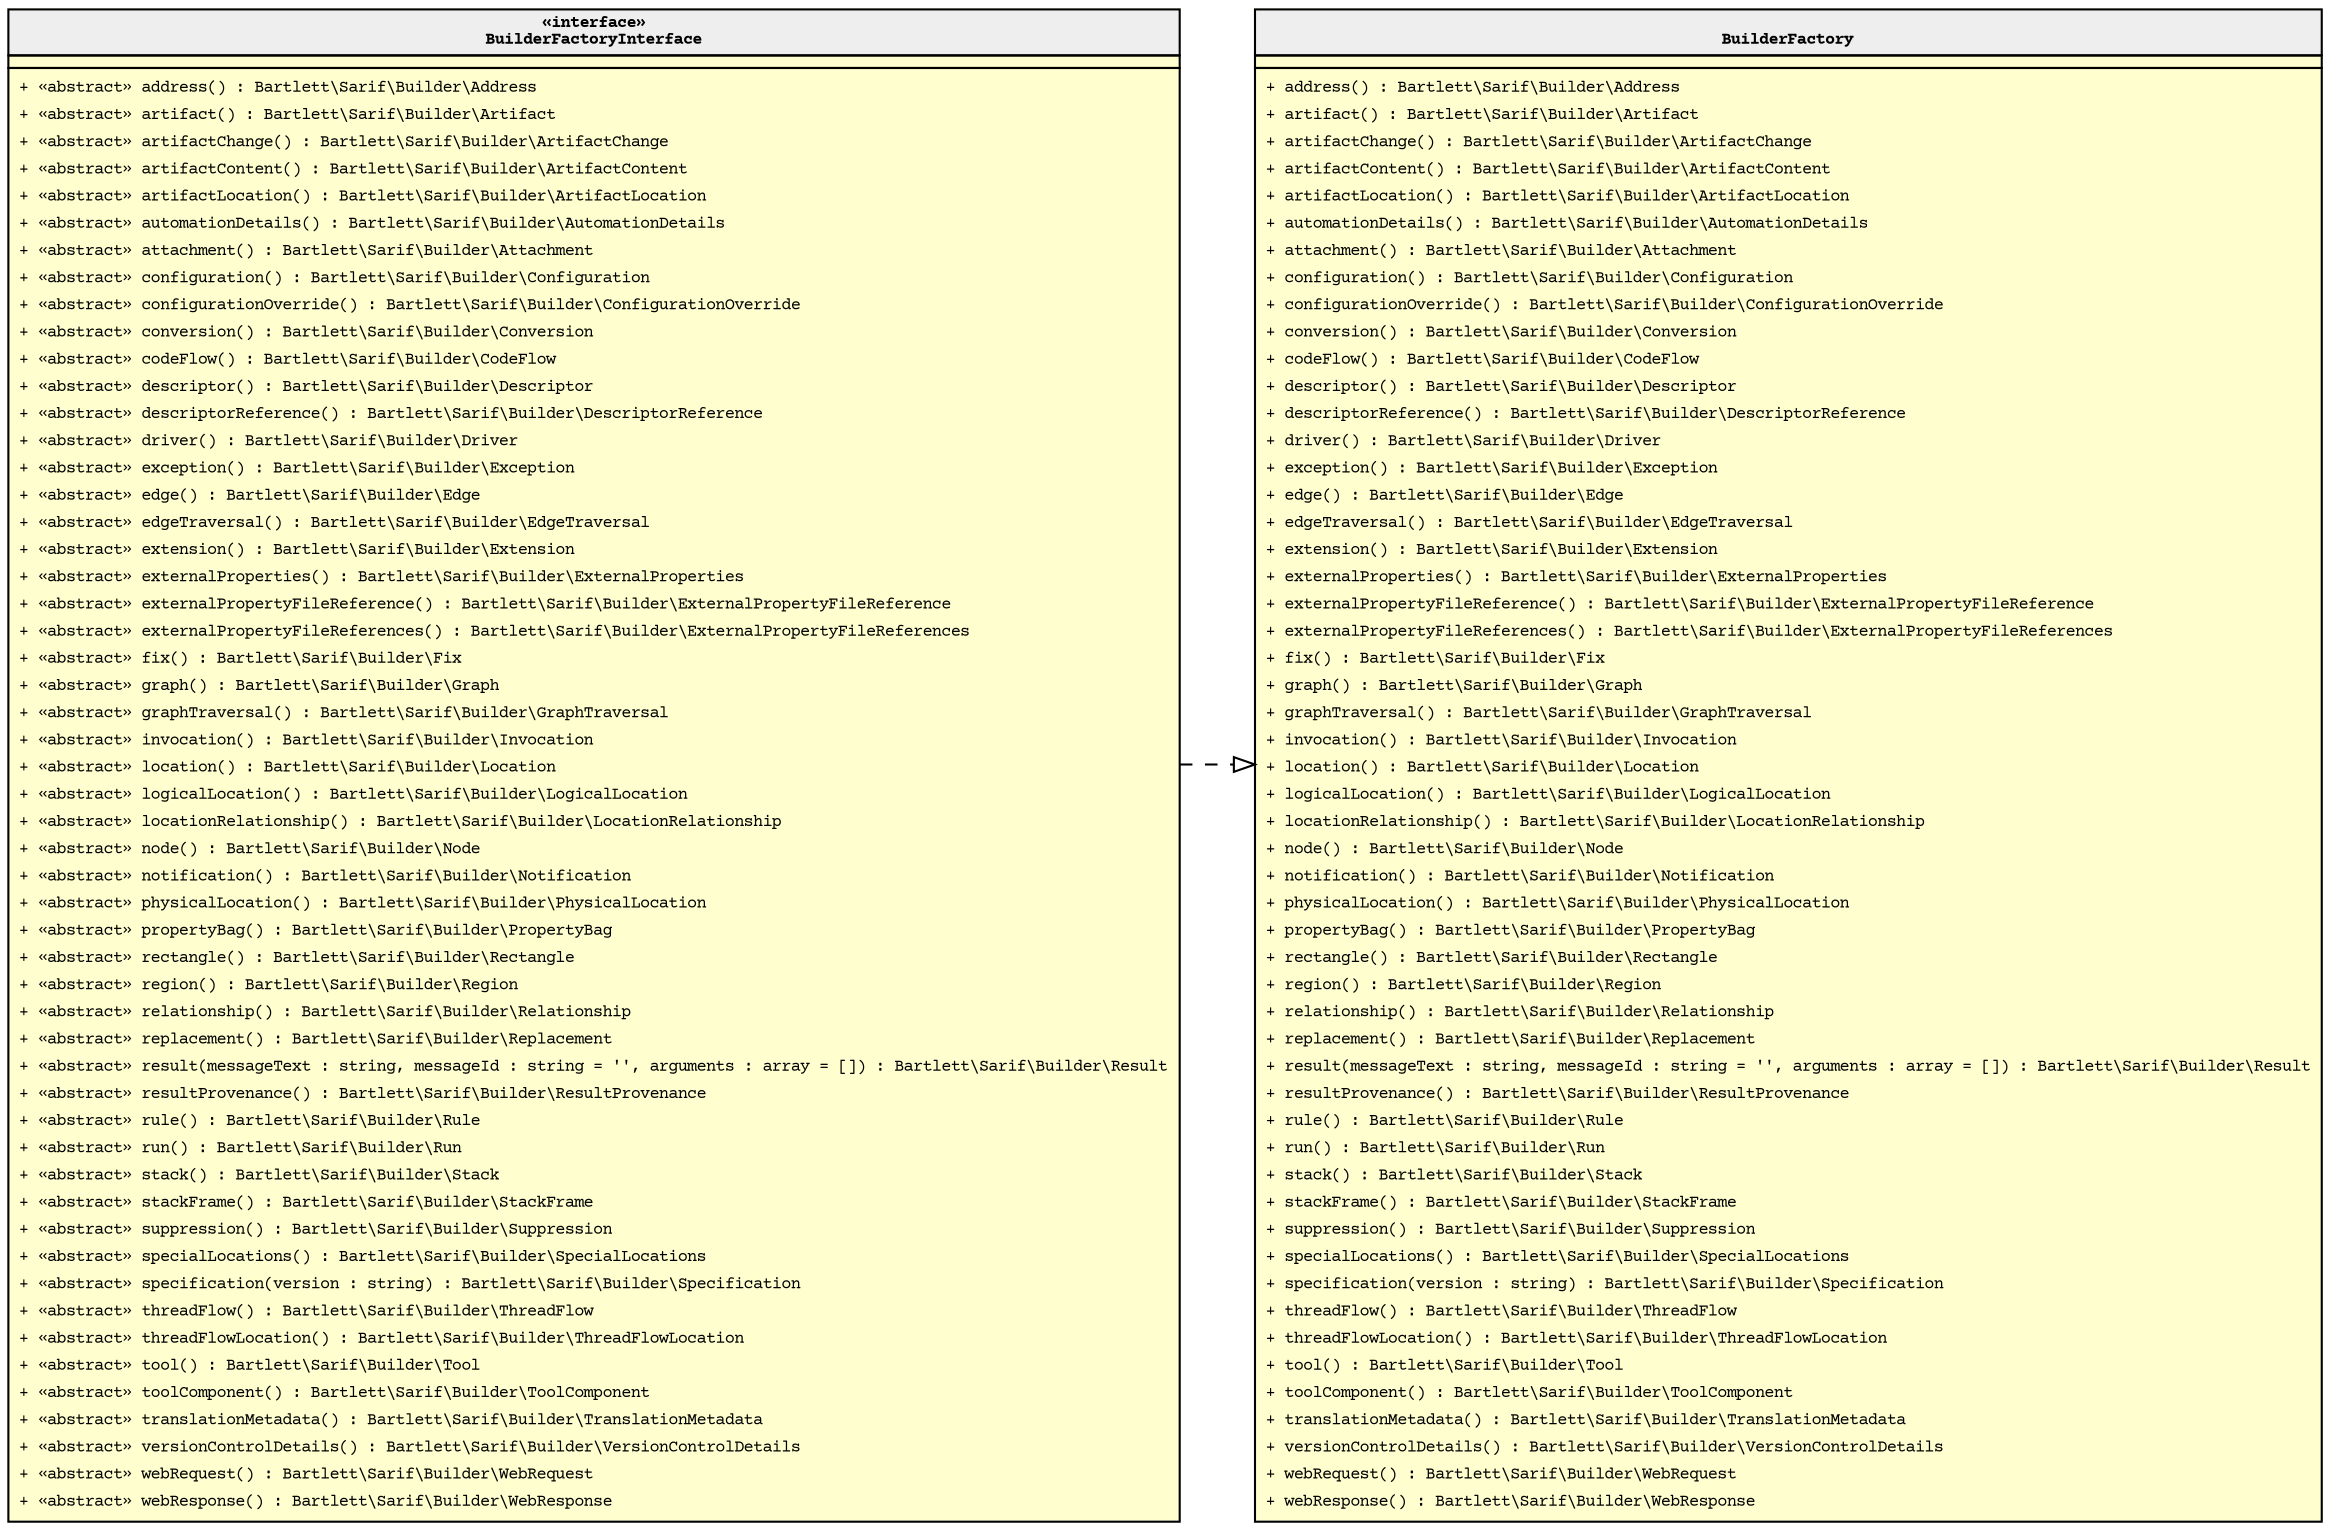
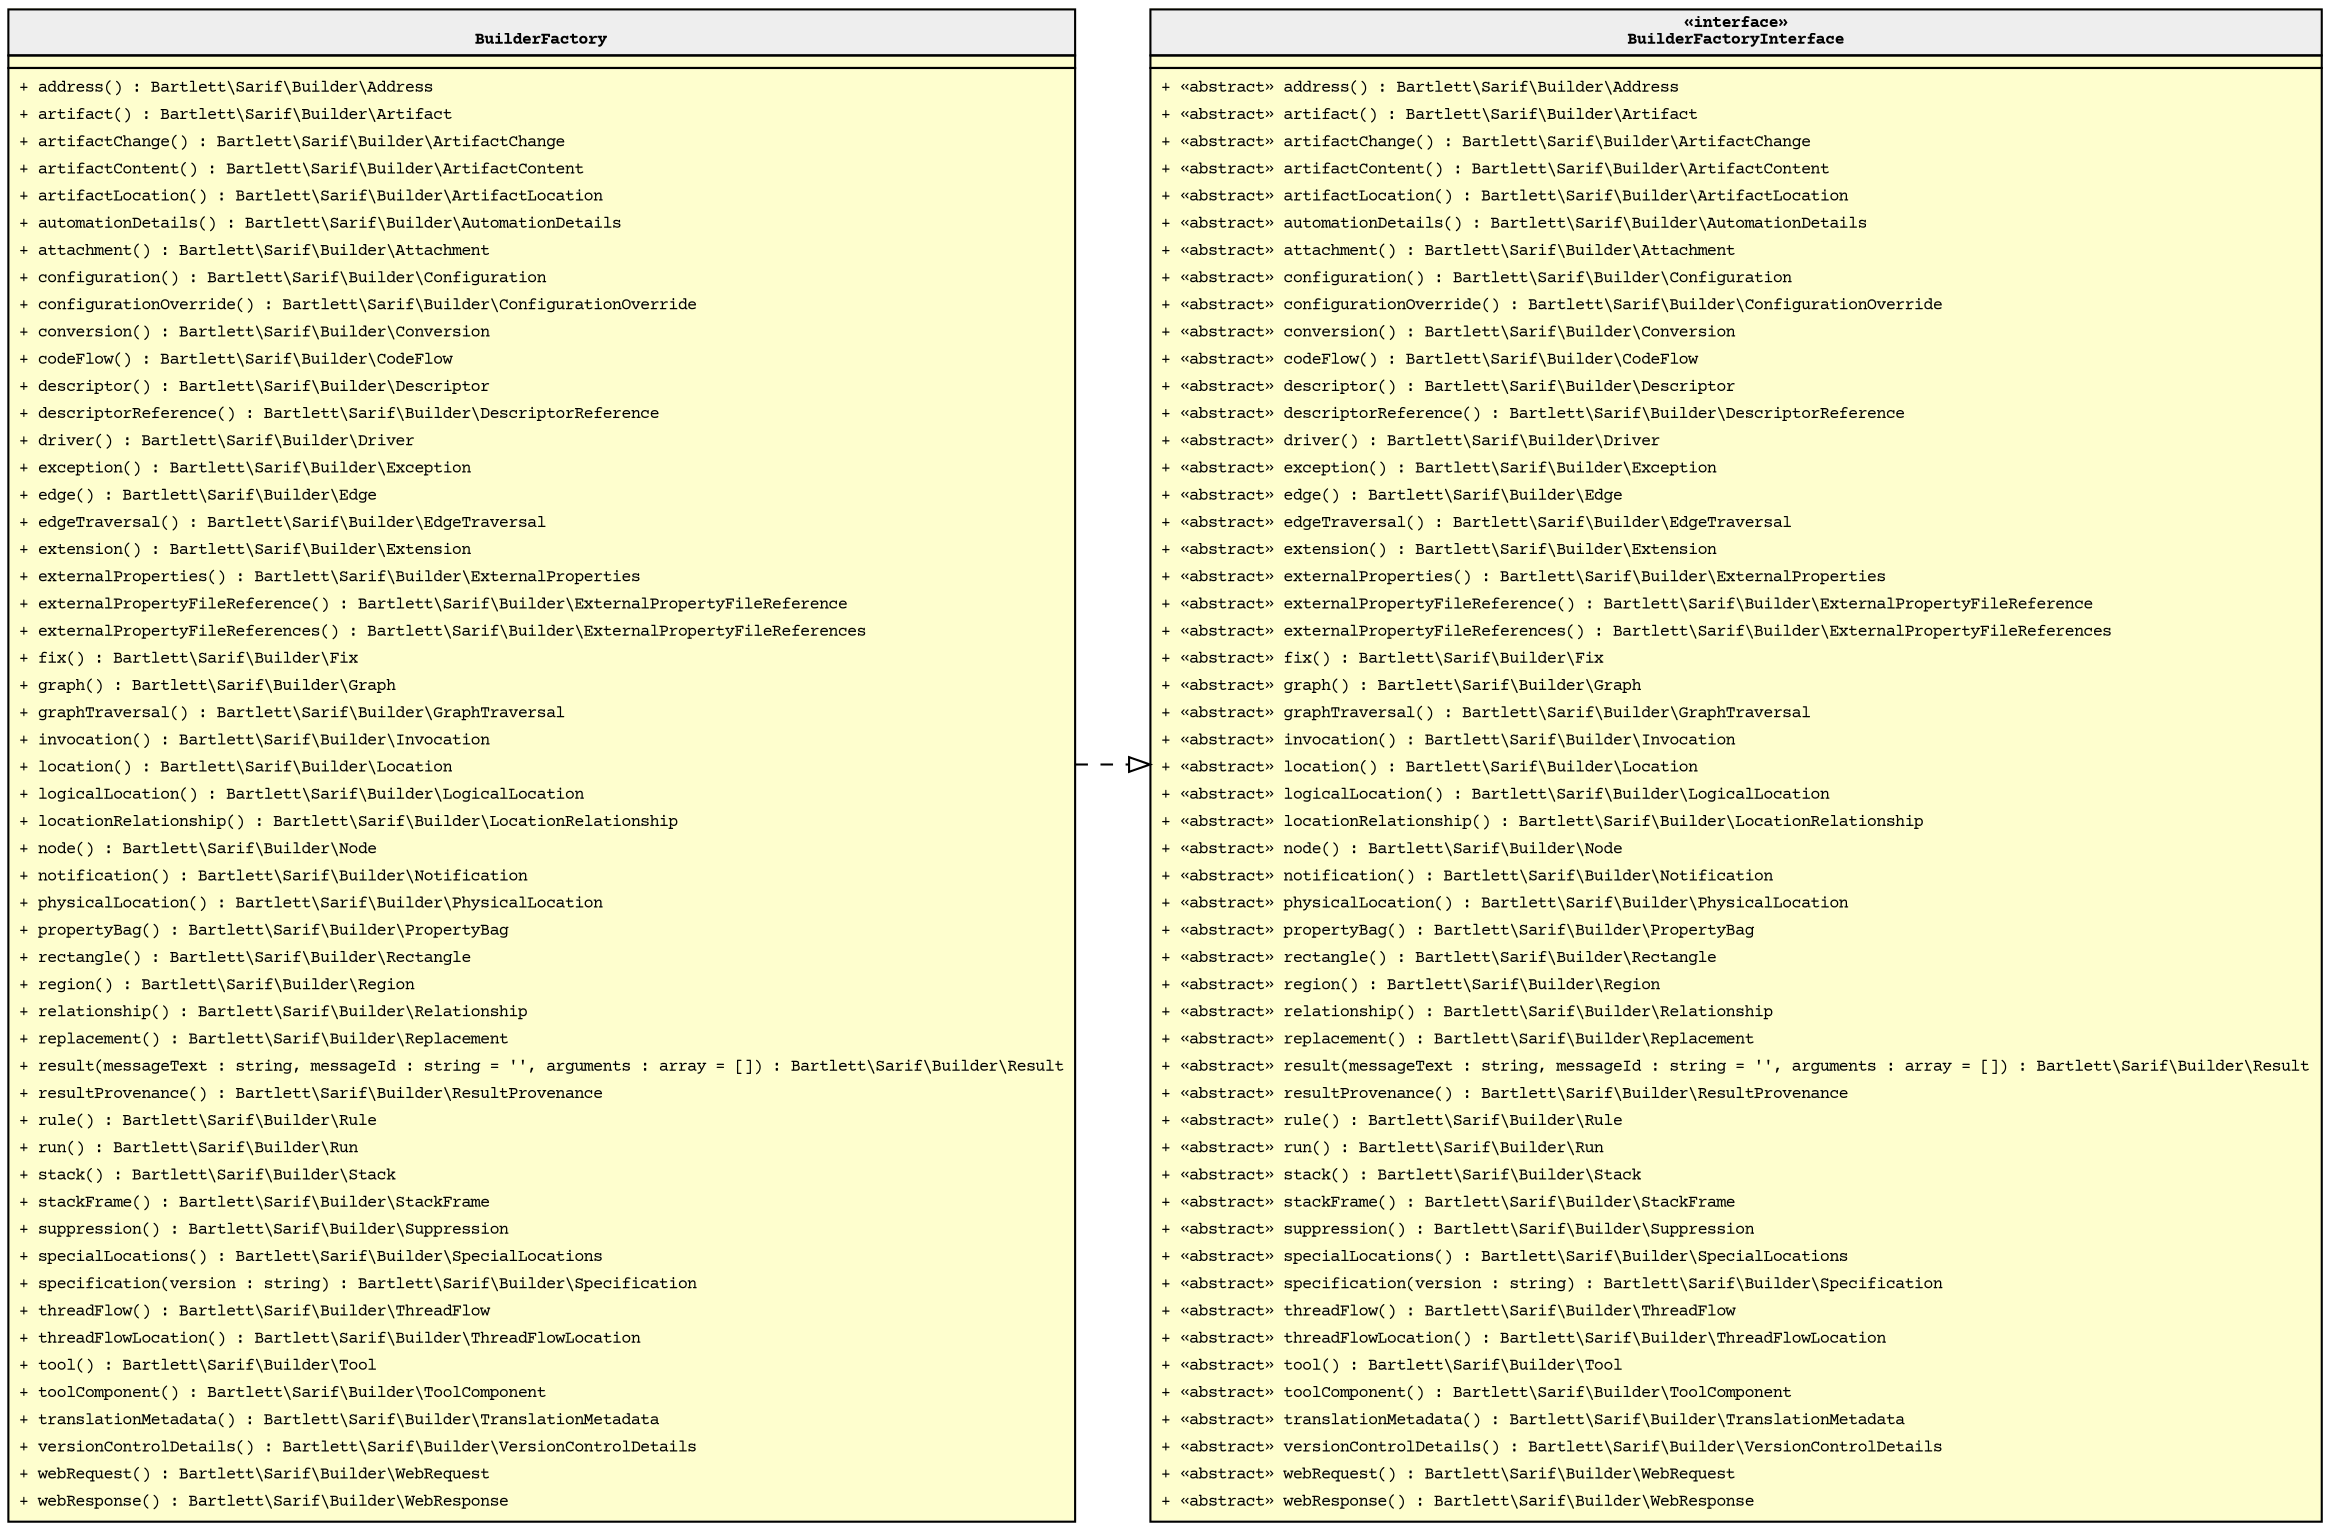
(1207, 765) -> (1102, 765)
